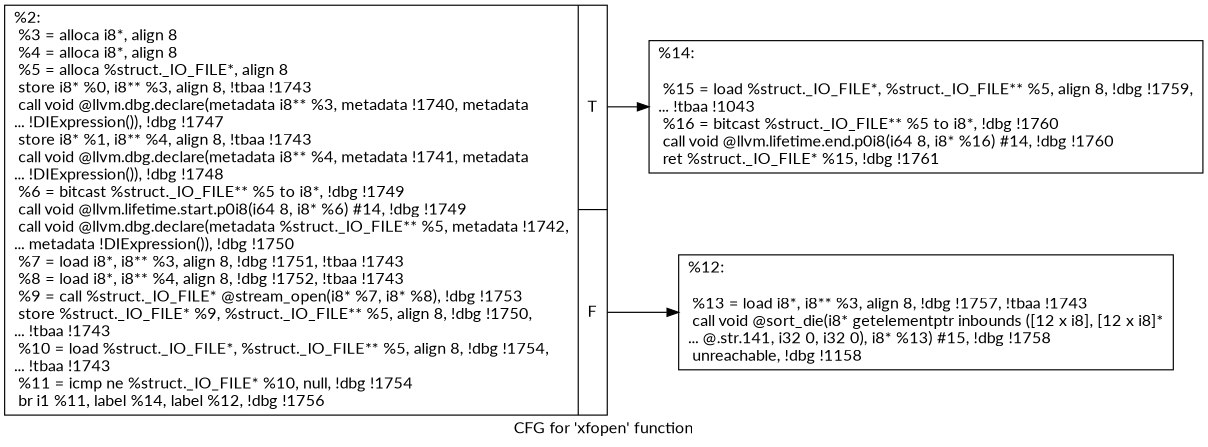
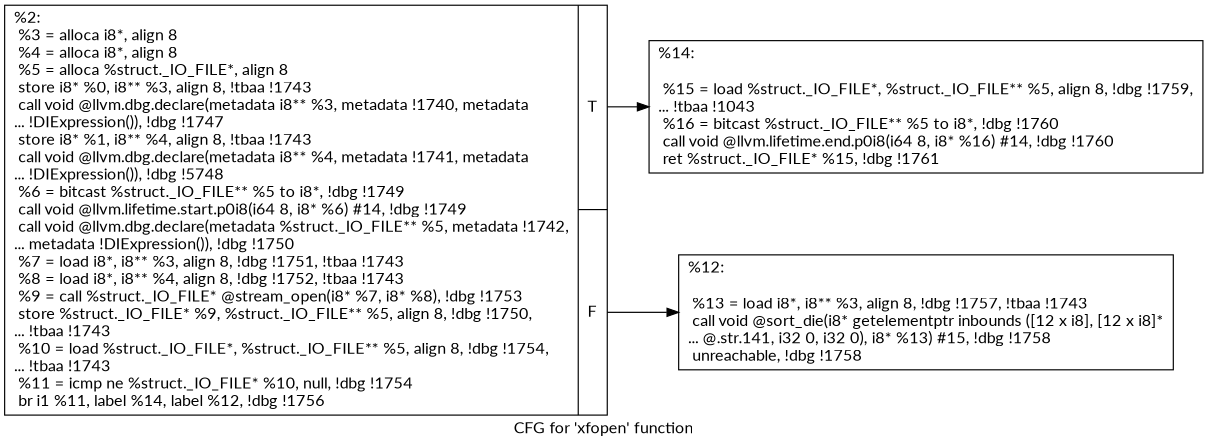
(119, 175) -> (119, 175)
(776, 356) -> (776, 356)
